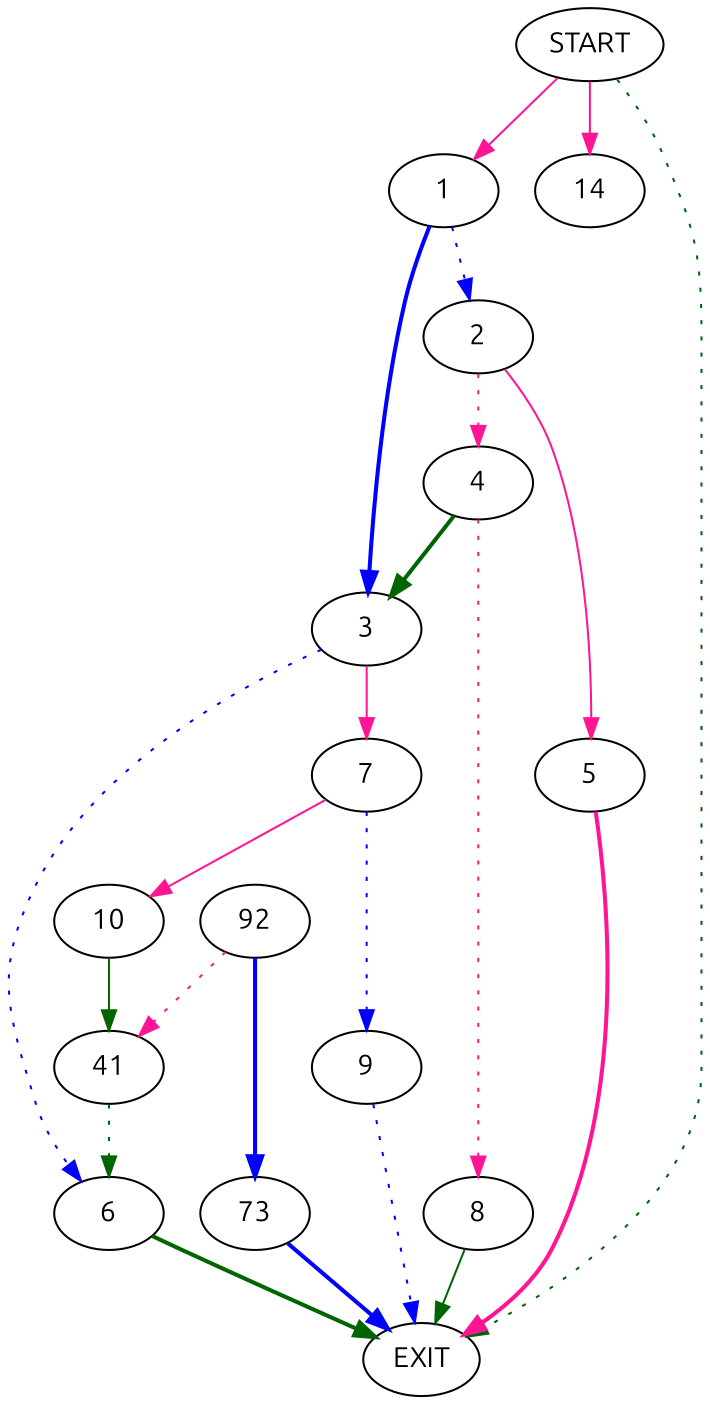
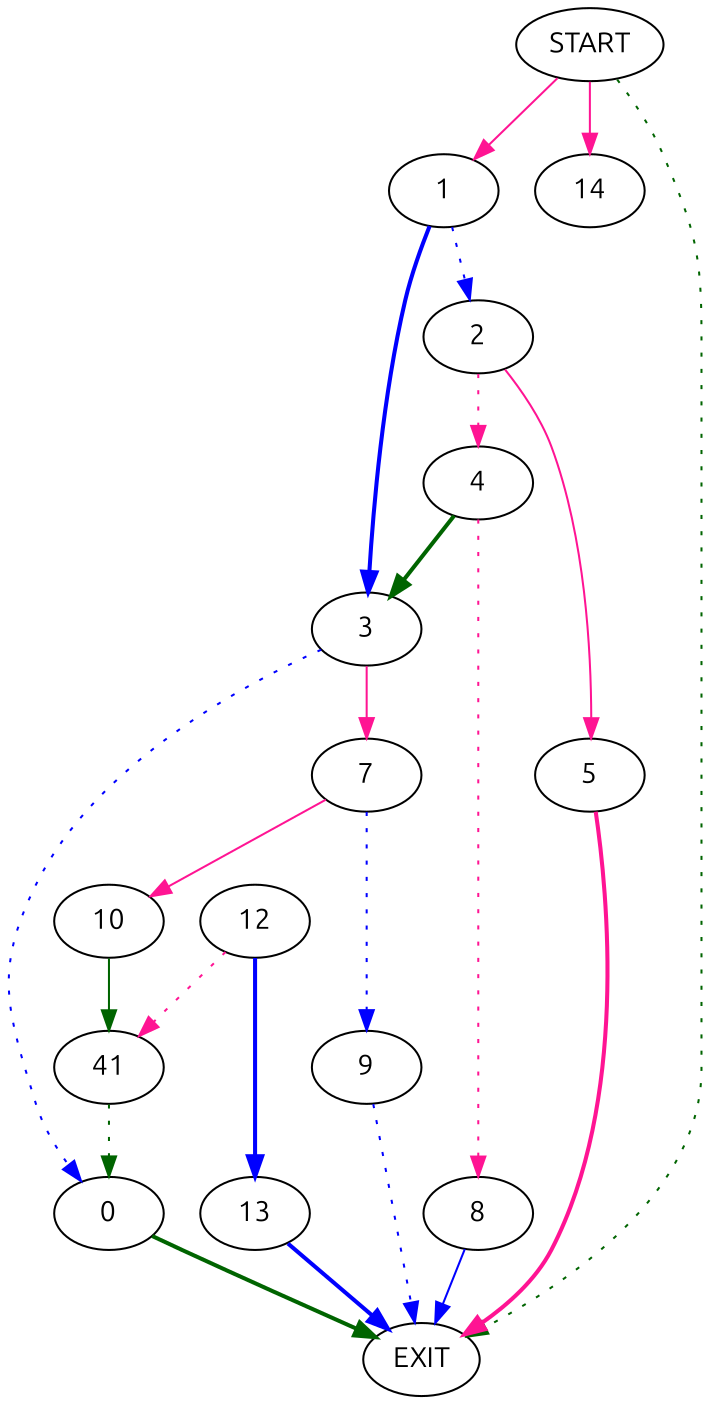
(255, 921) -> (255, 921)
(109, 1213) -> (109, 1213)
(255, 1213) -> (255, 1213)
(454, 1277) -> (454, 1277)
